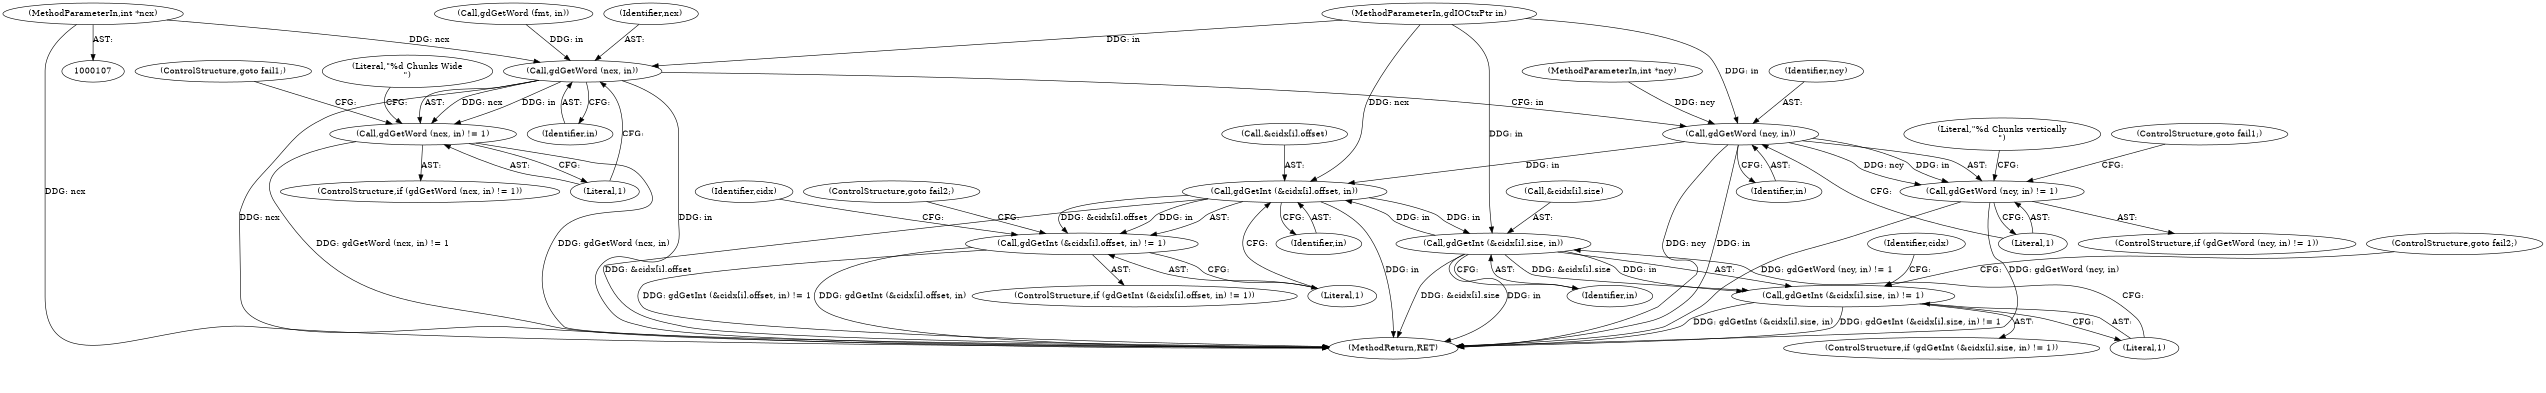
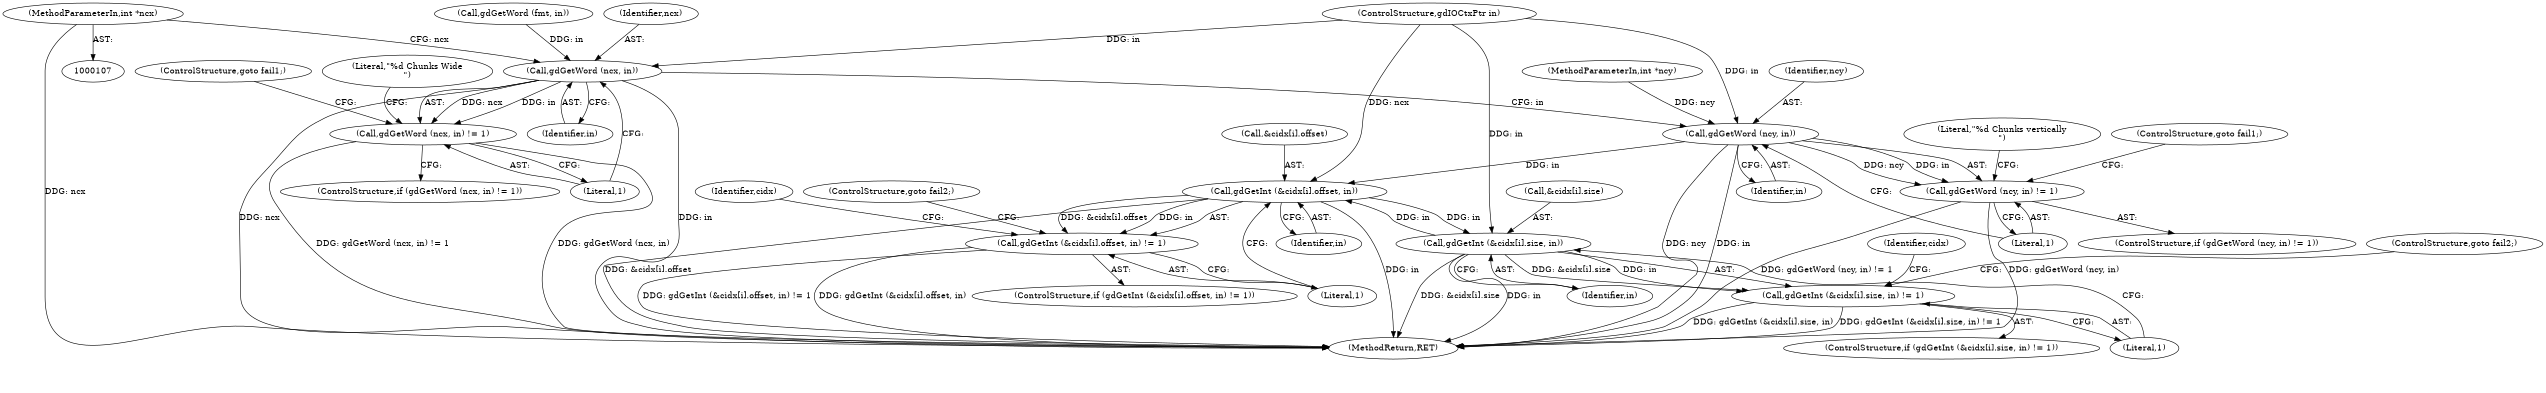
(1429, 14) -> (1429, 14)
(430, 40) -> (430, 40)
(433, 166) -> (433, 166)
